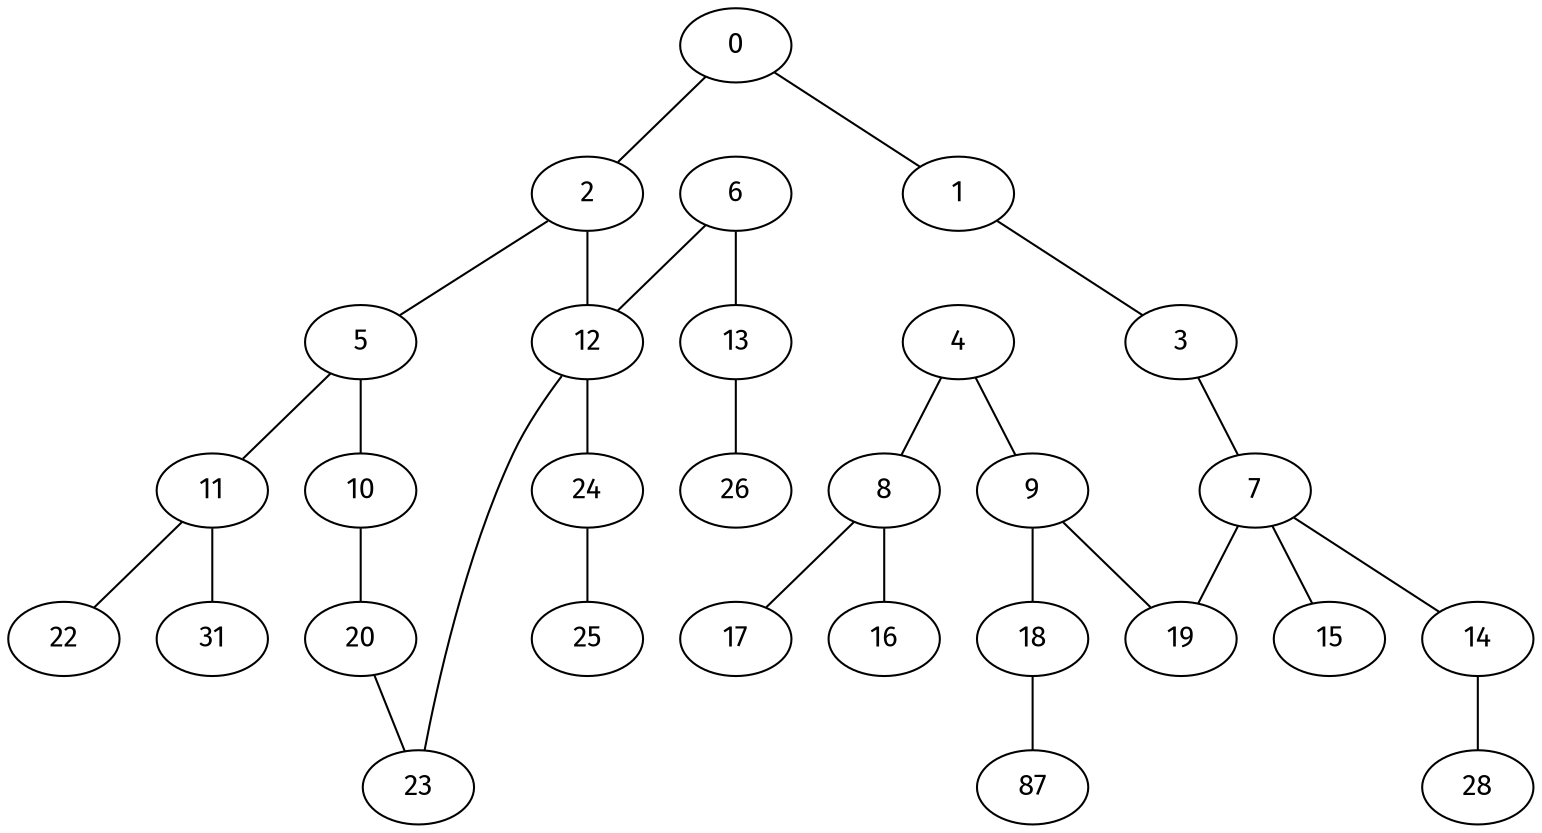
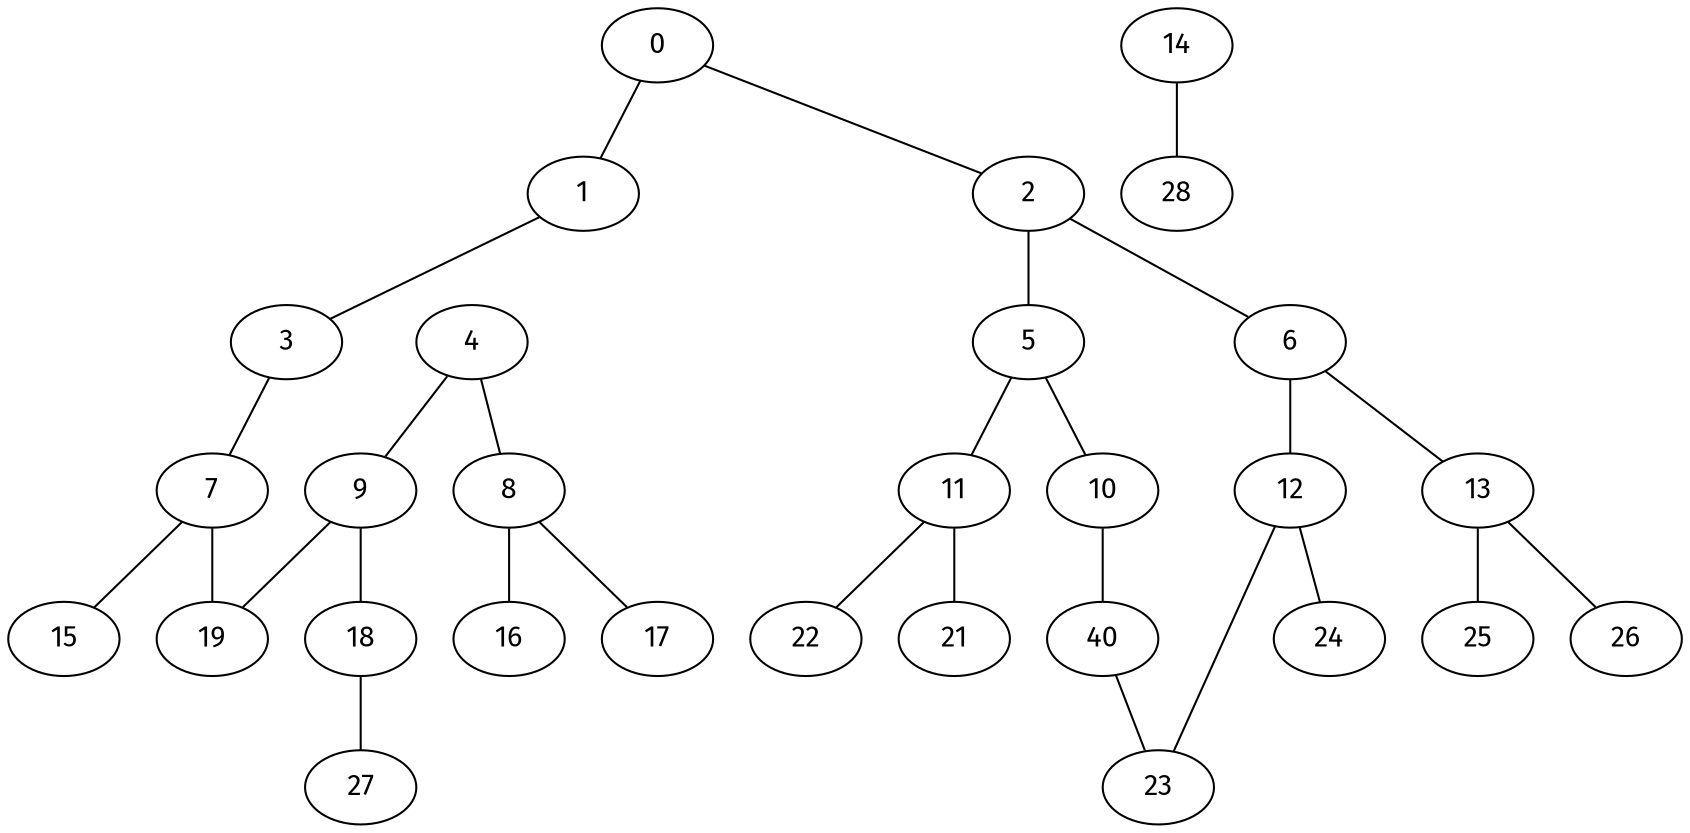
(587, 268) -> (1159, 268)
(587, 565) -> (1478, 565)
(1367, 565) -> none
(212, 639) -> (954, 639)
(361, 639) -> (1103, 639)
(1033, 787) -> (361, 787)
